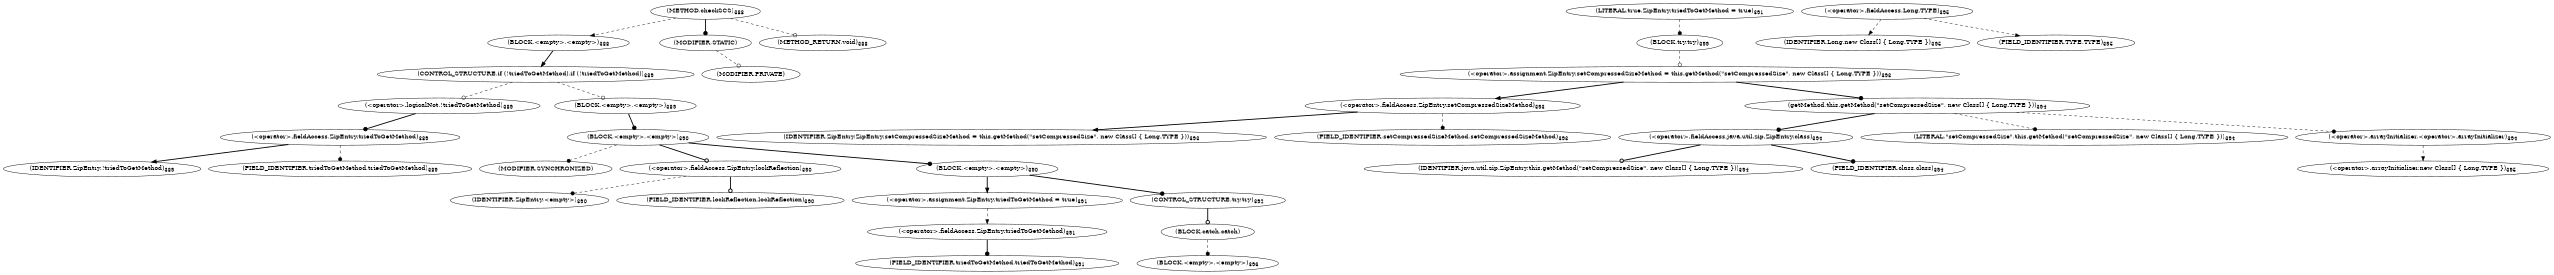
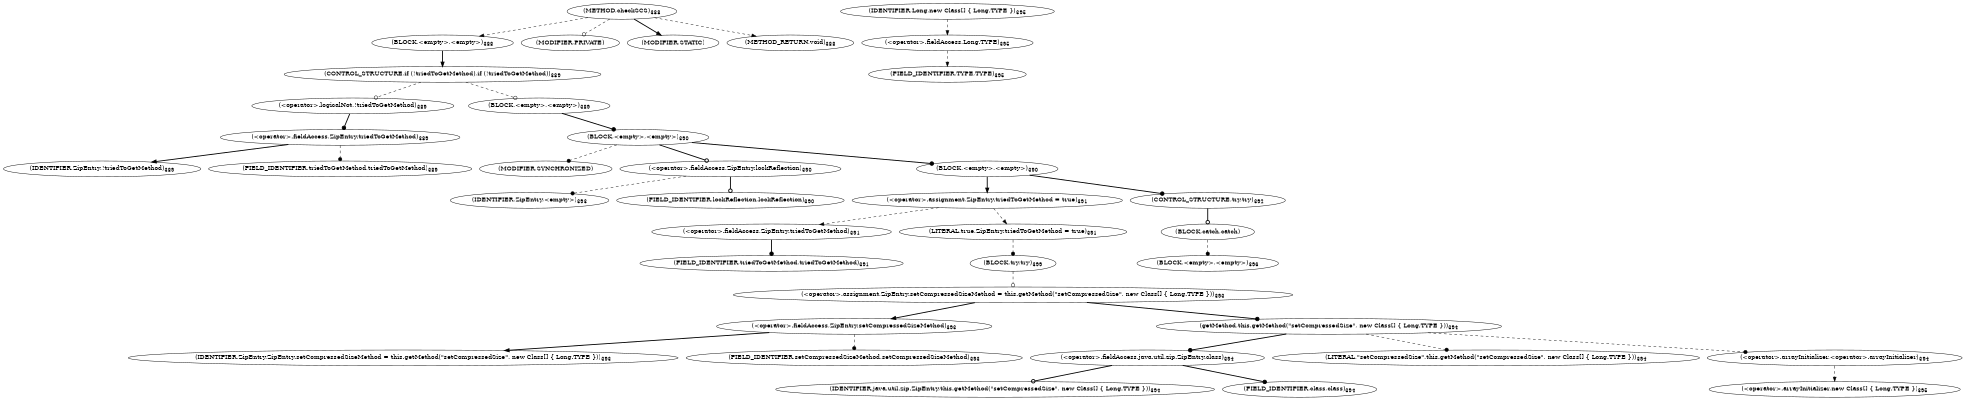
(705, 25) -> (646, 26)
(1876, 25) -> (947, 25)
(762, 27) -> (703, 27)
(727, 58) -> (598, 26)
(582, 200) -> (582, 200)
none -> (999, 214)
